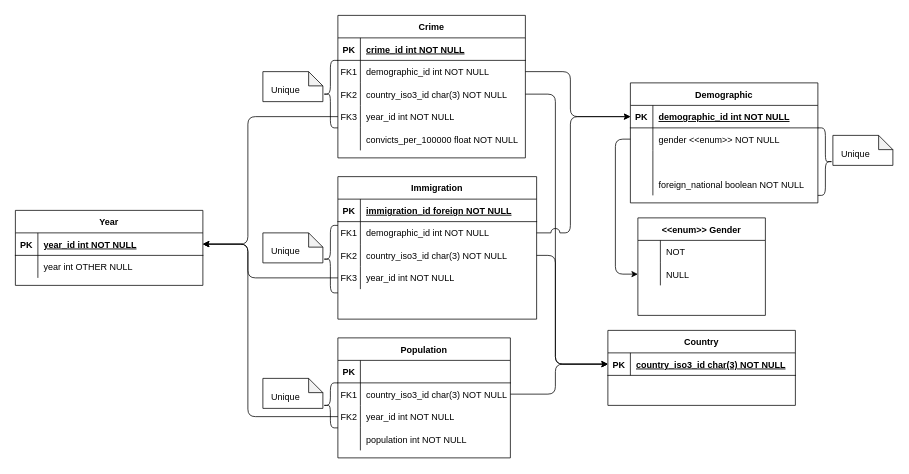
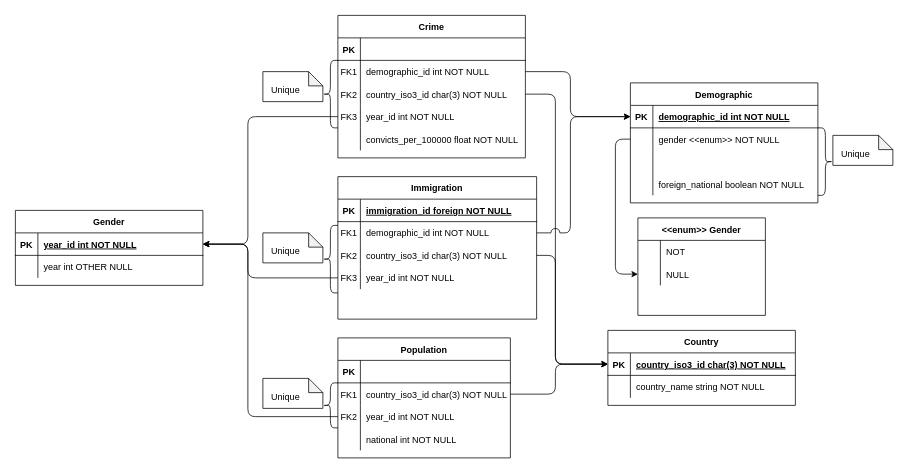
(443, 49) -> none
(109, 222) -> (109, 222)
none -> (713, 387)
(417, 440) -> (412, 440)
